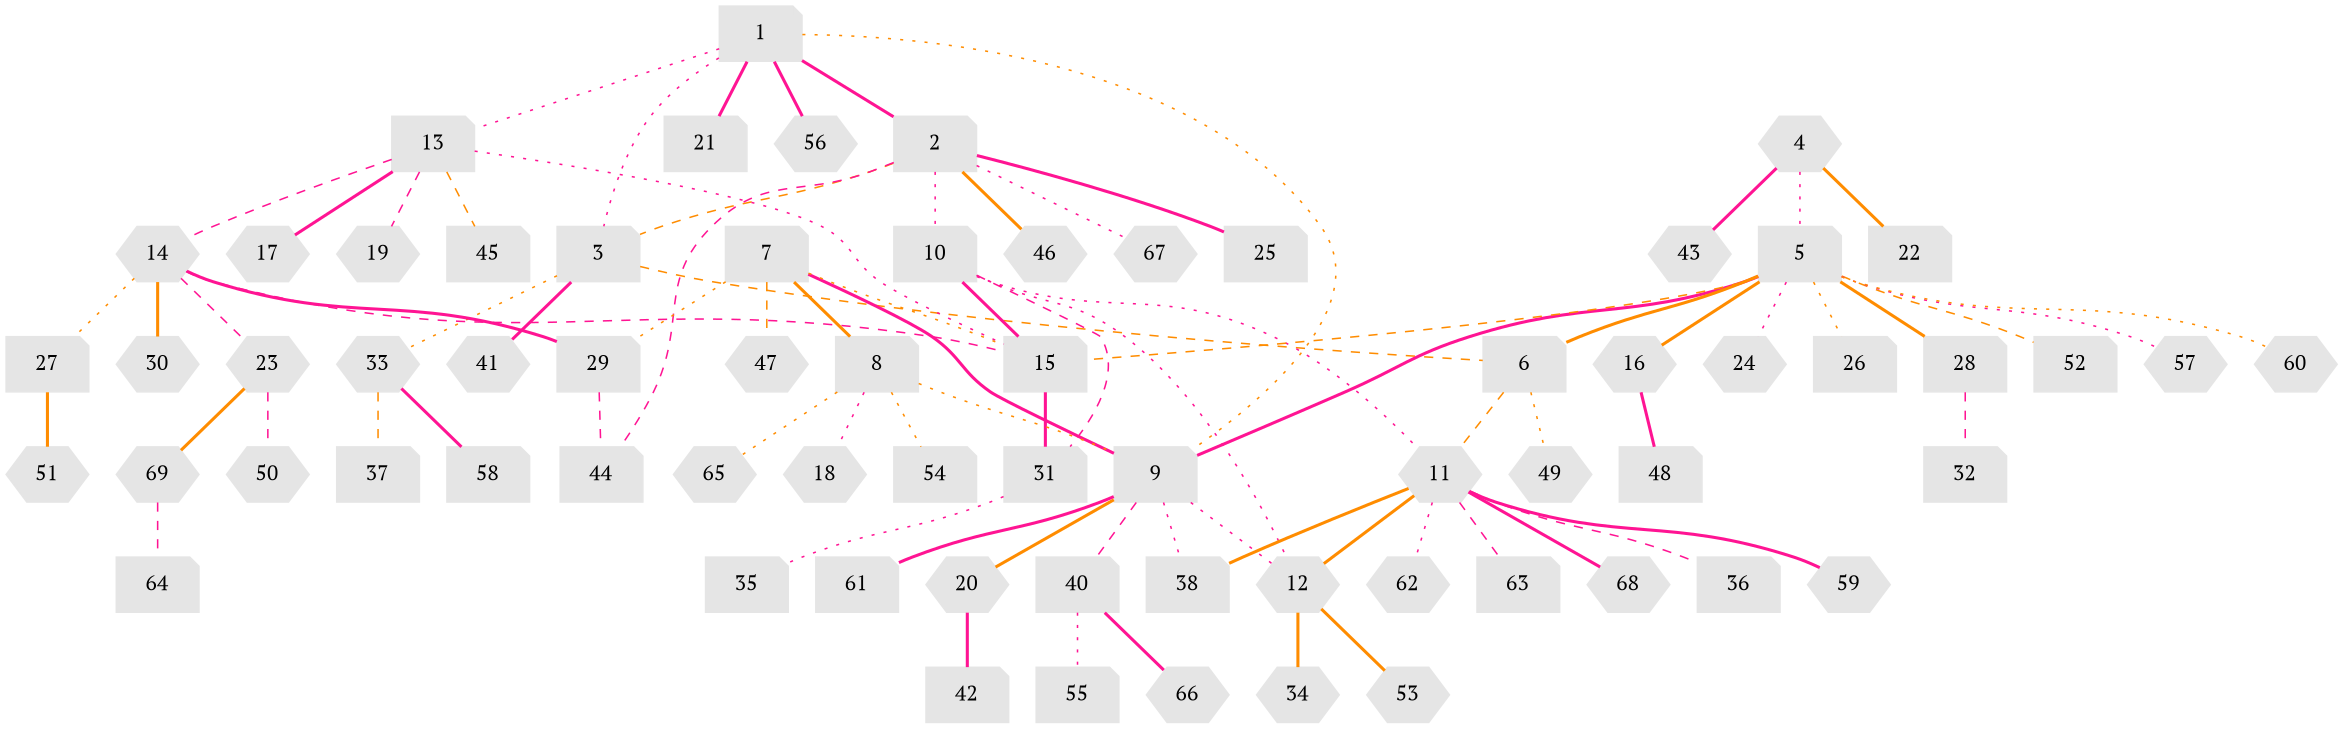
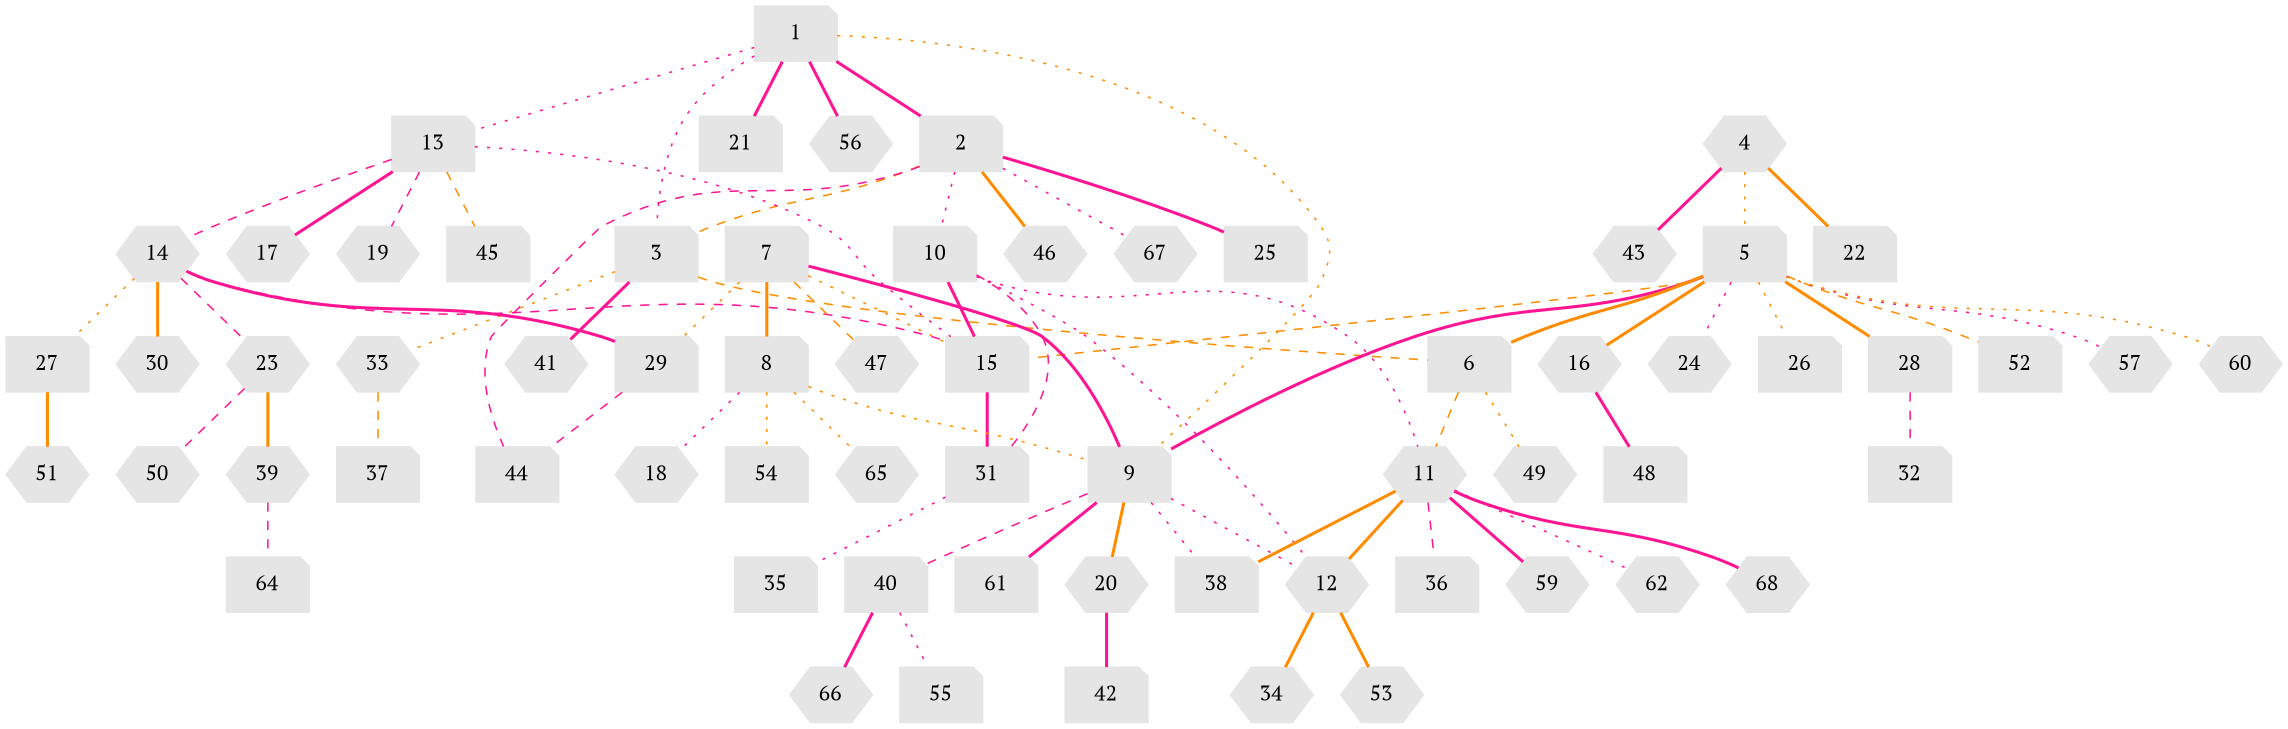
(1800, 199) -> (1745, 199)
(158, 474) -> (268, 474)
(488, 474) -> none
(1518, 585) -> none
